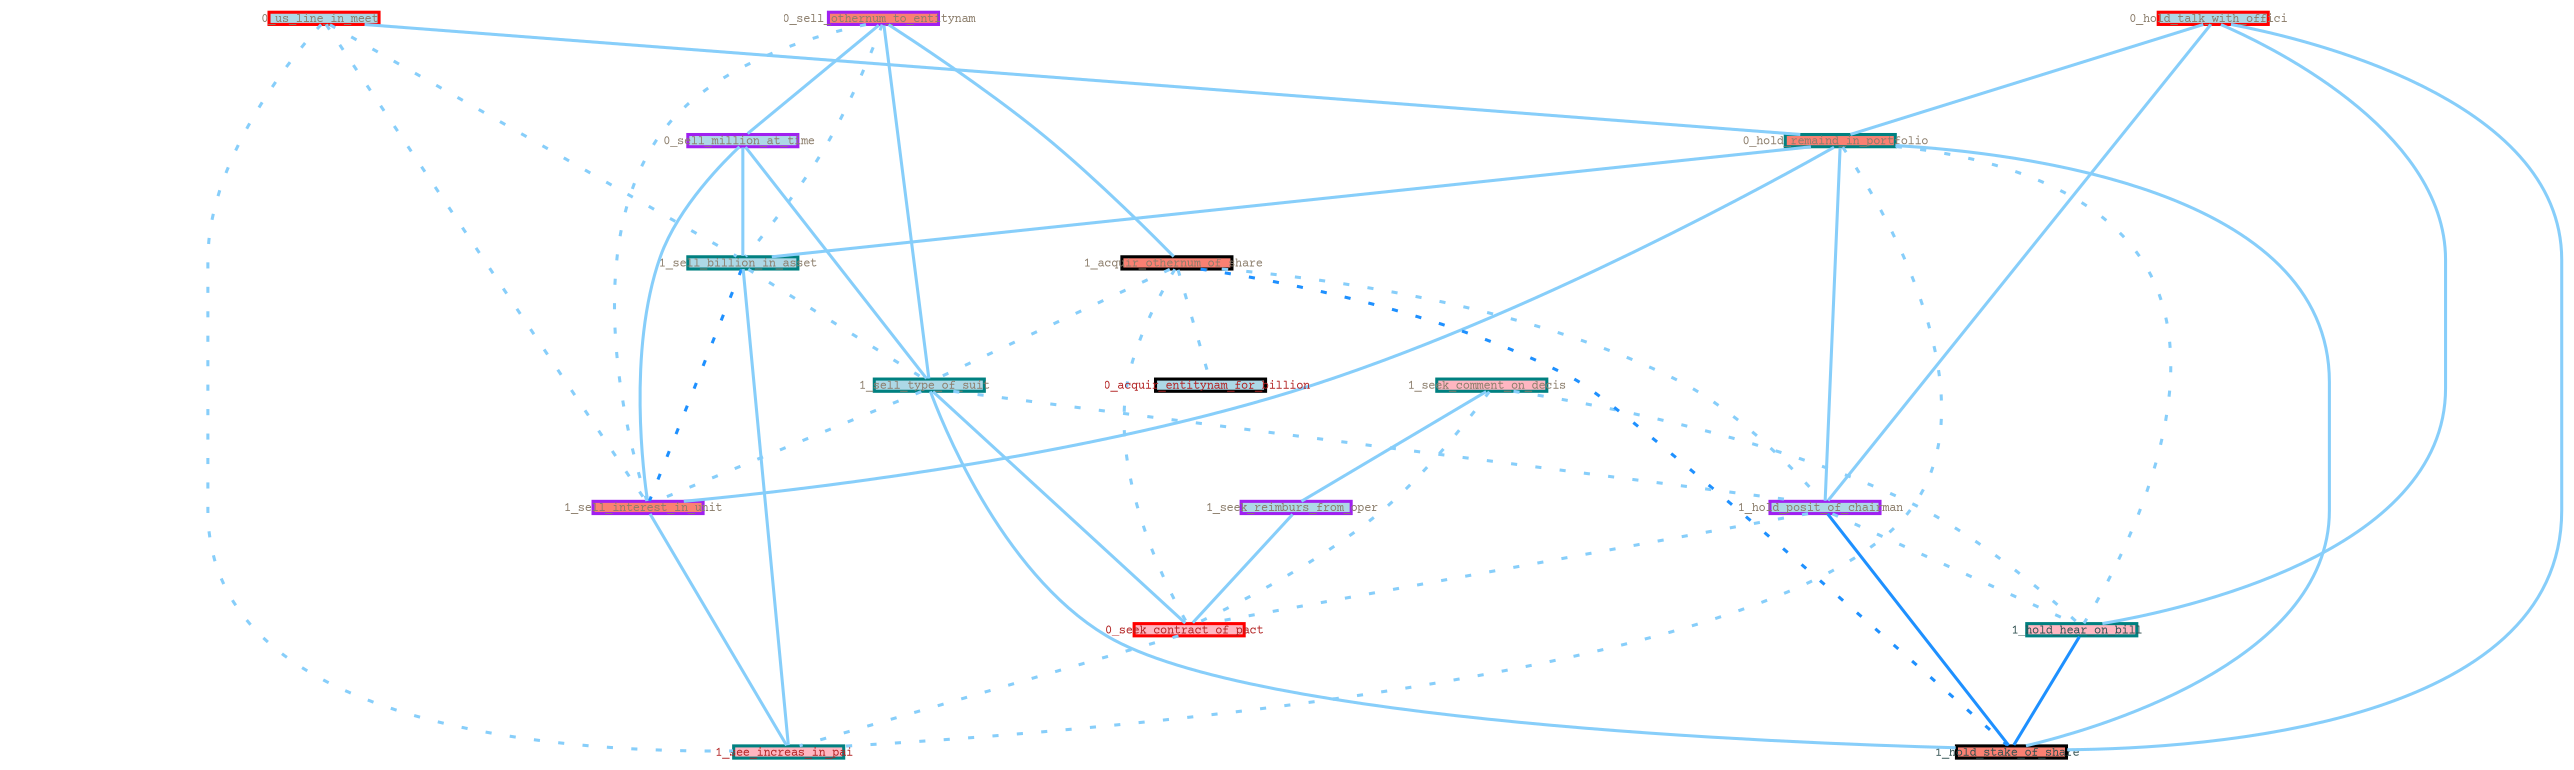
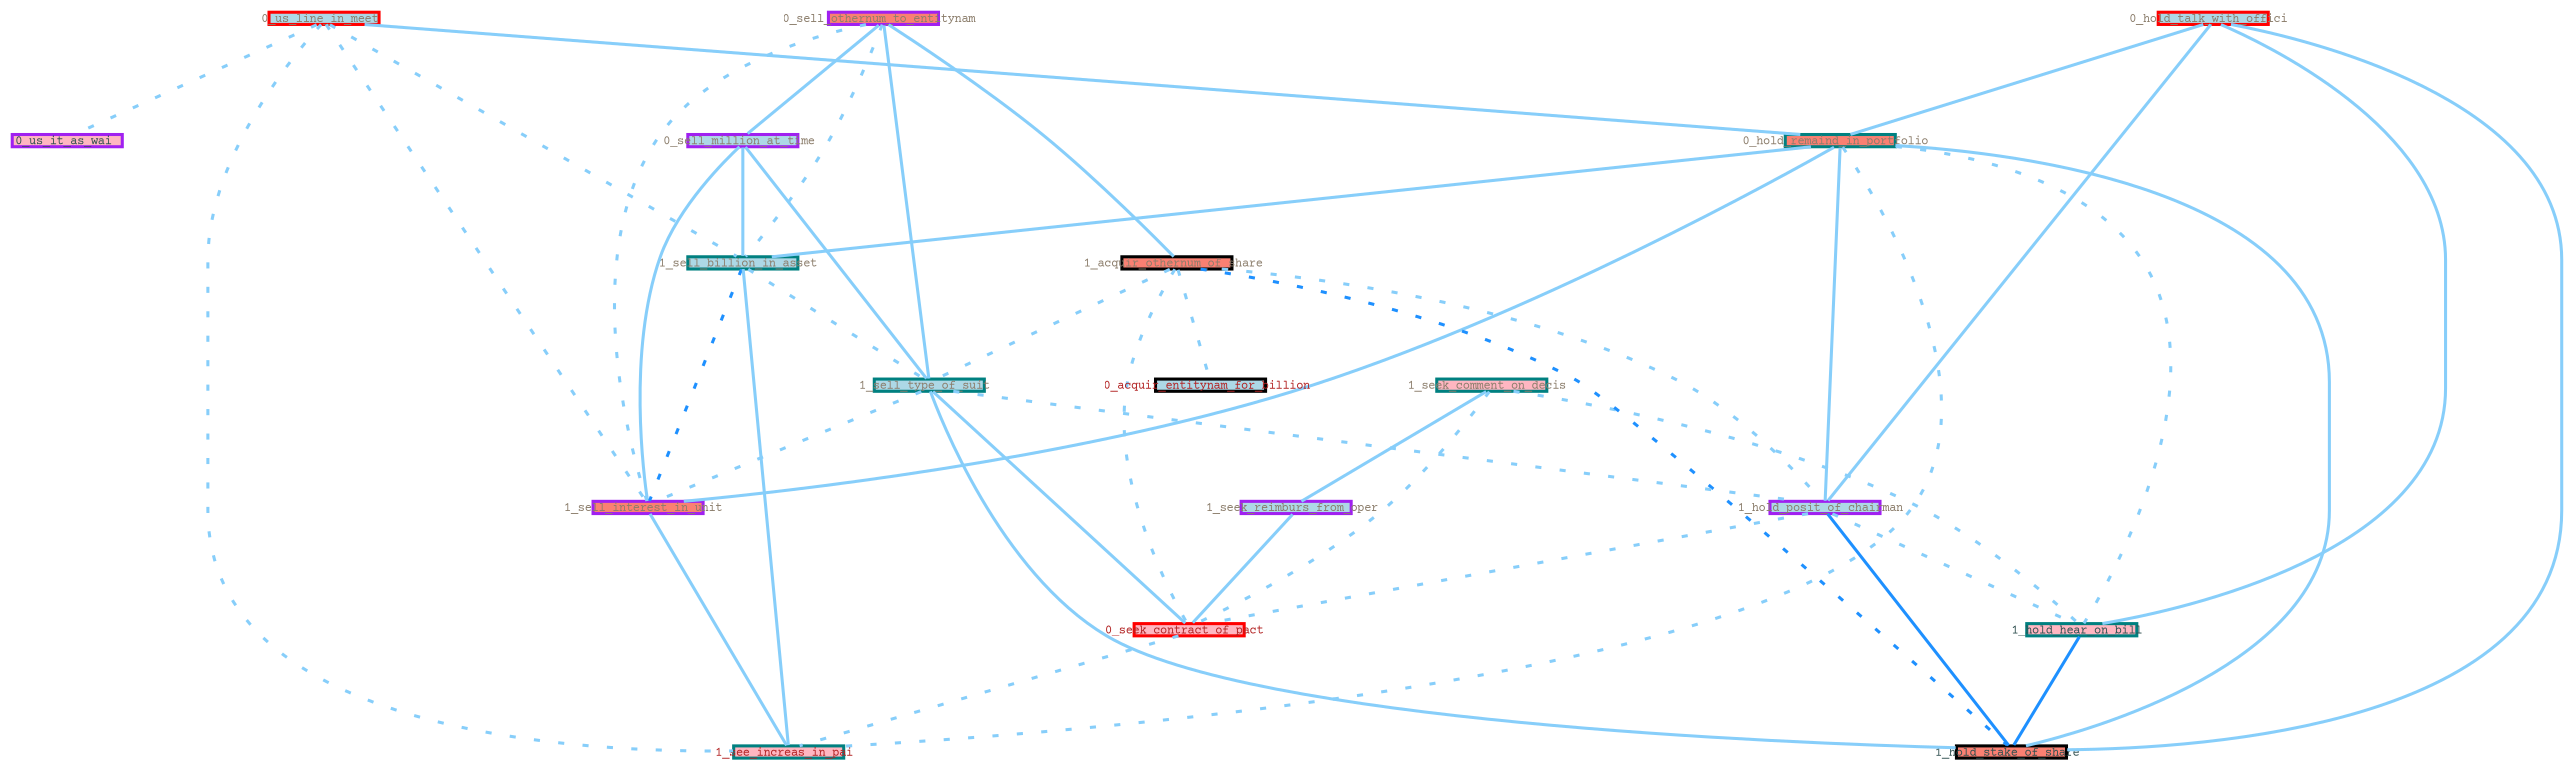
none -> (67, 141)
